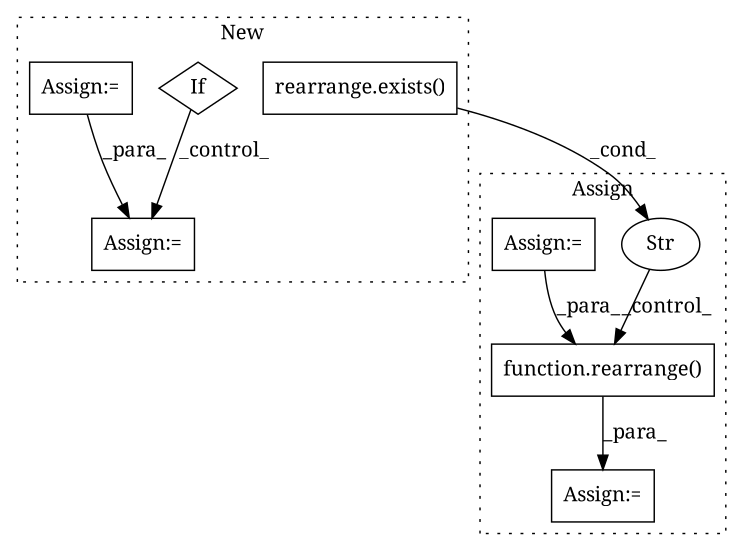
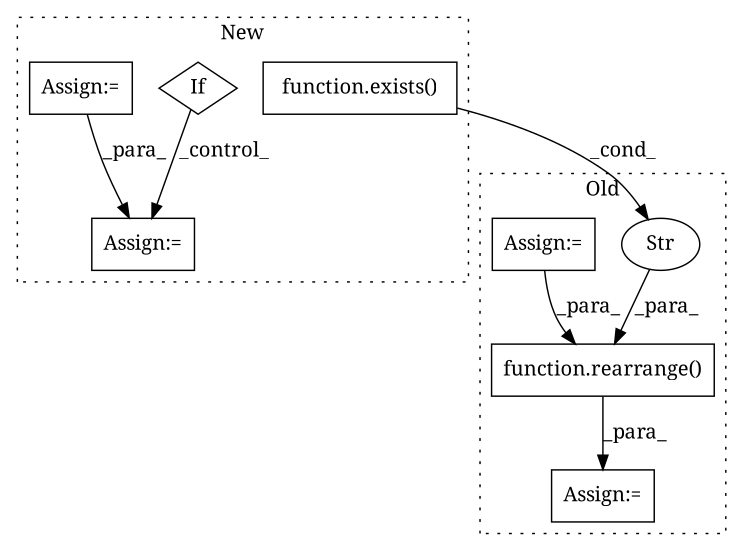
(360, 88) -> (360, 88)
(603, 190) -> (603, 190)
(667, 307) -> (667, 307)
